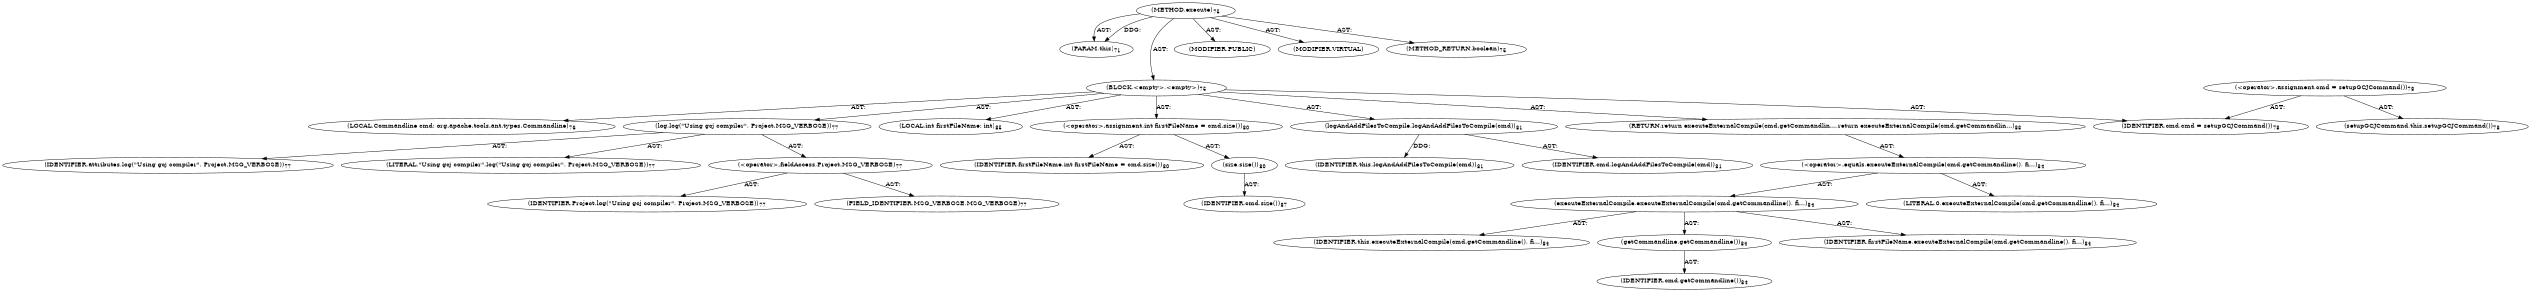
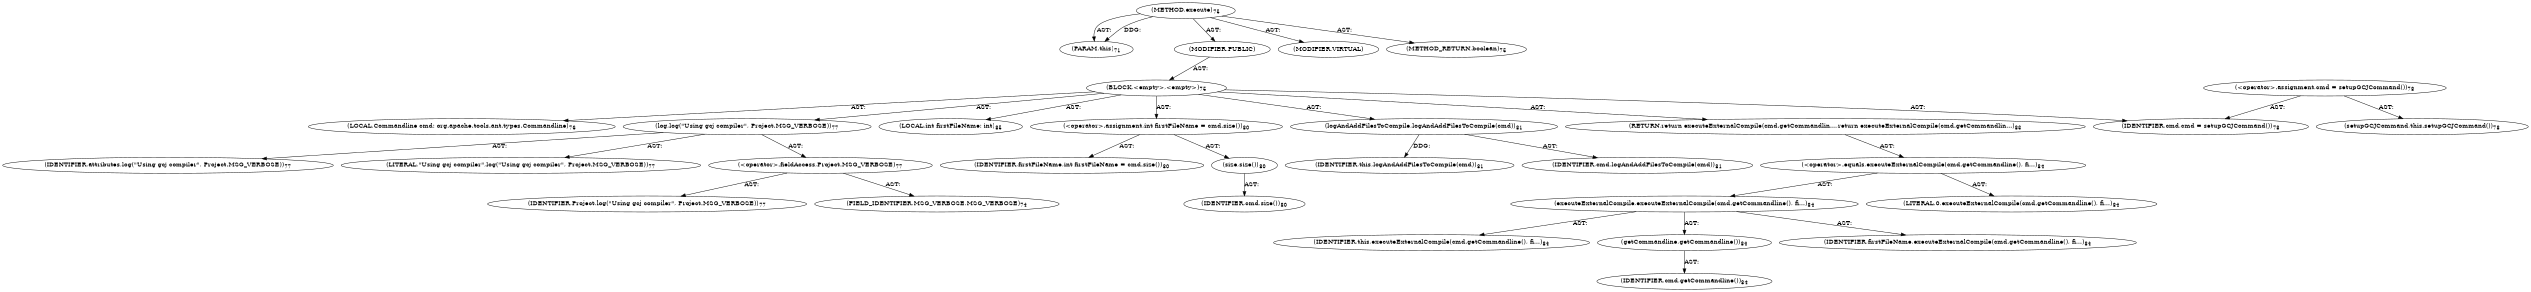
(1153, 43) -> (1191, 67)
(1024, 203) -> (1024, 203)
(1284, 203) -> (1284, 203)
